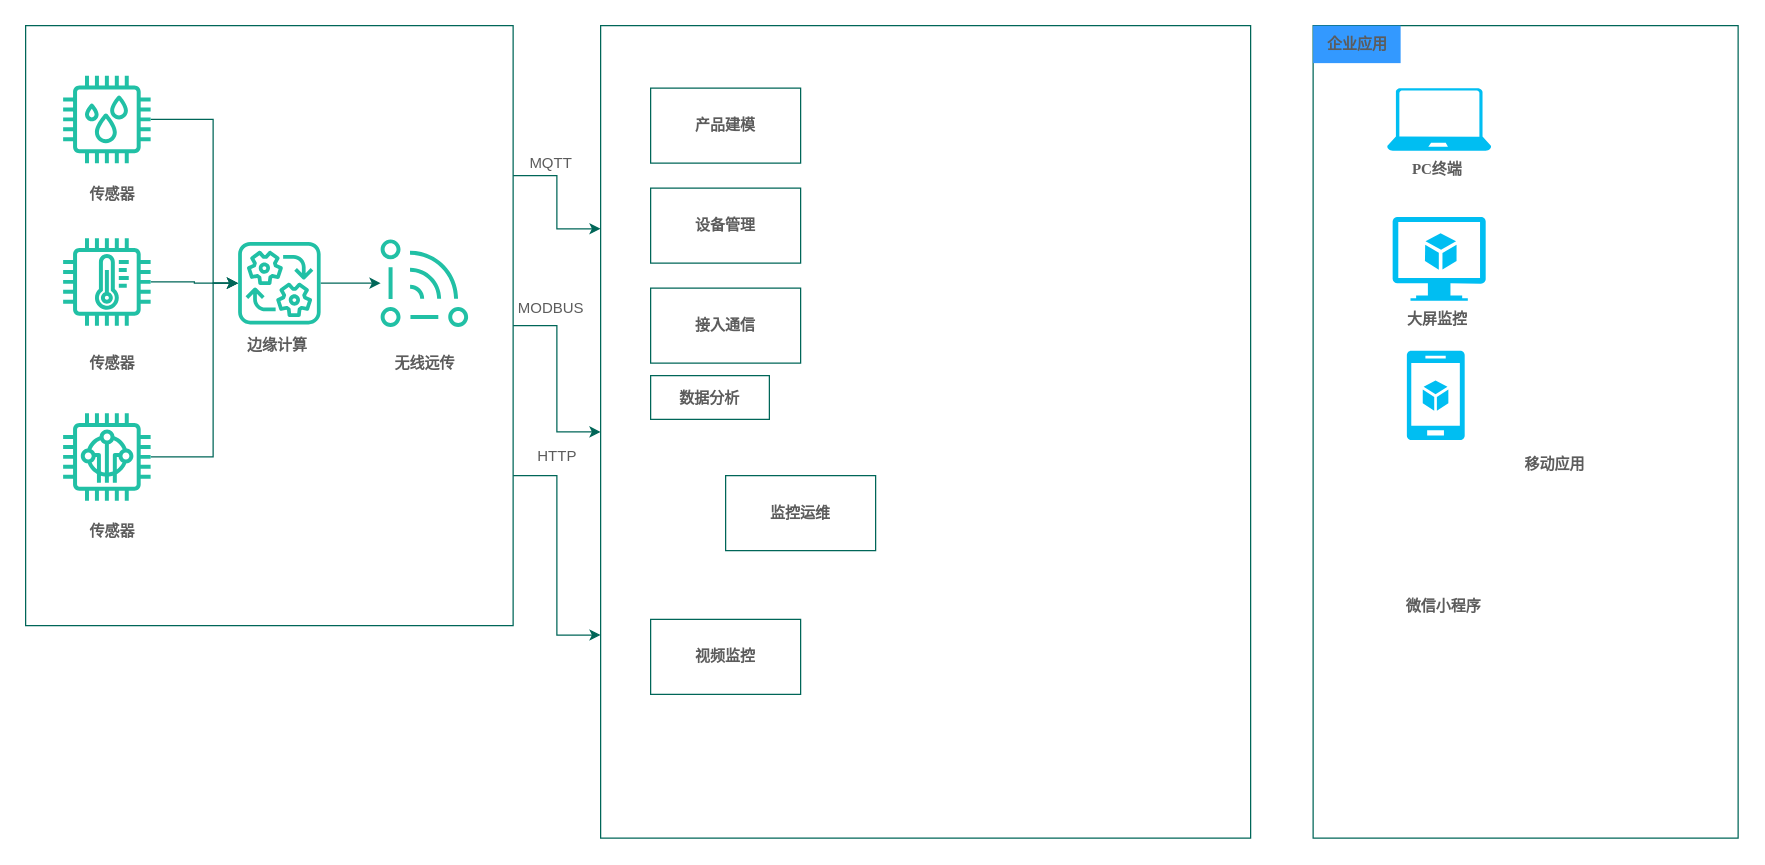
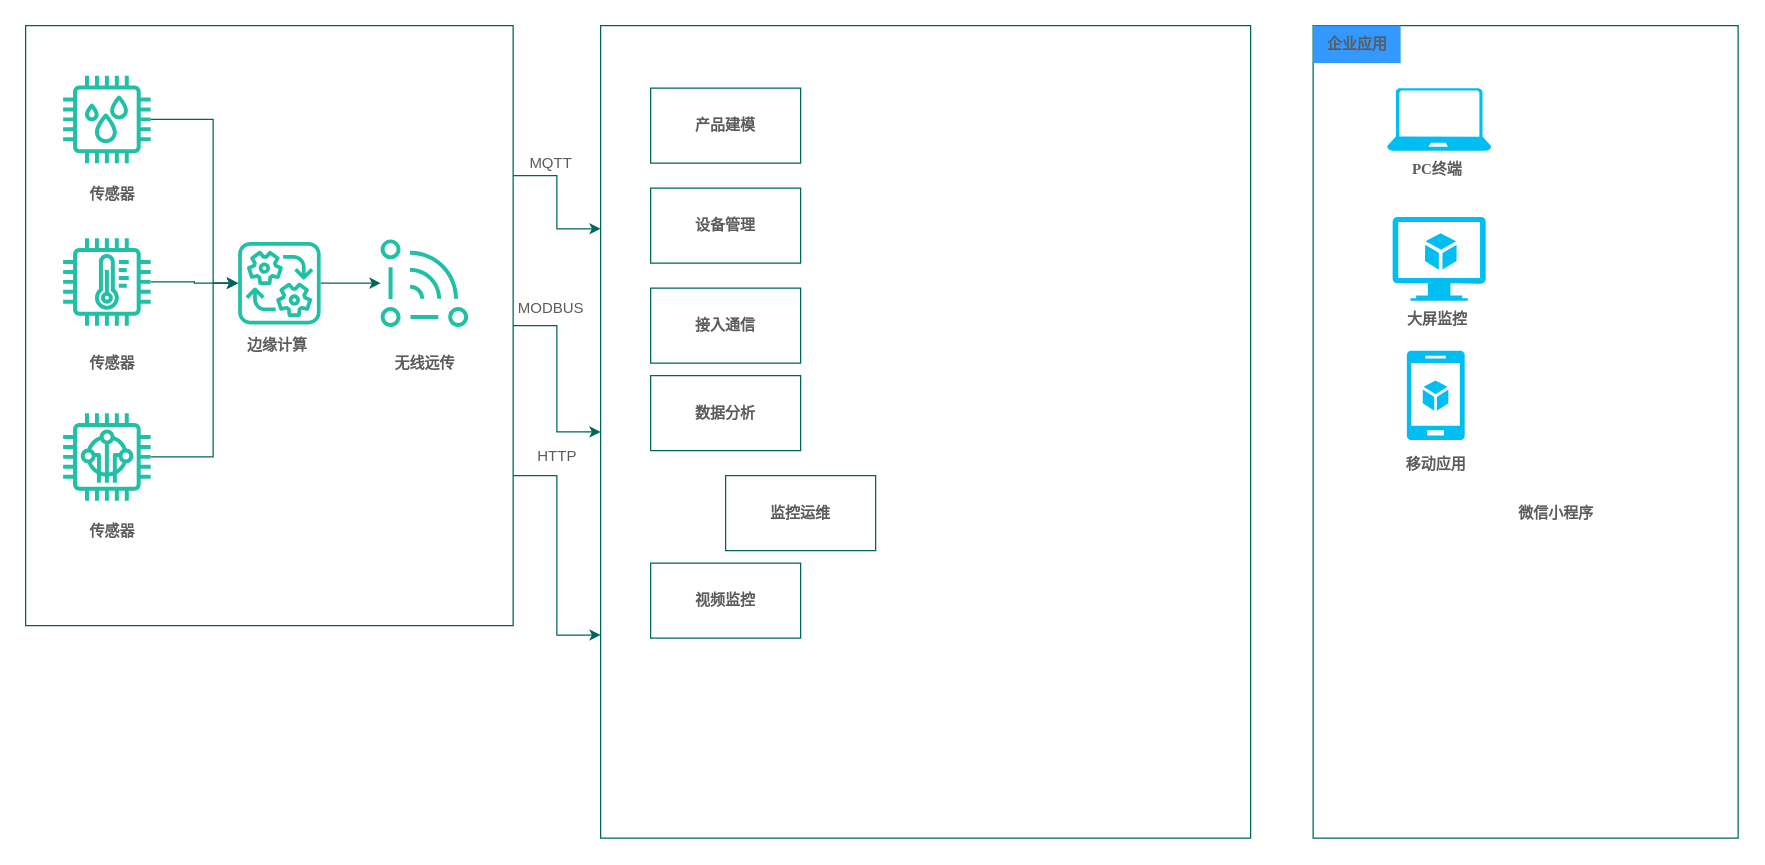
(710, 398) -> (726, 413)
(1555, 464) -> (1436, 464)
(1443, 607) -> (1555, 513)
(726, 657) -> (726, 601)
